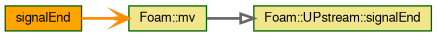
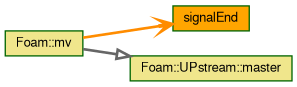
(98, 18) -> (121, 32)
(343, 18) -> (211, 68)
